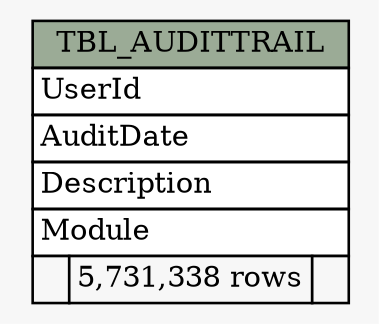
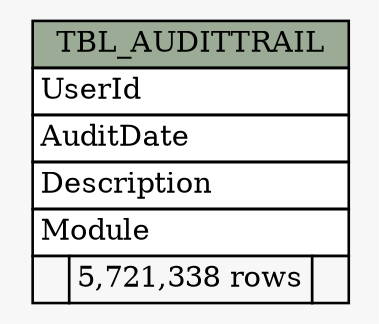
(191, 278) -> (191, 278)
